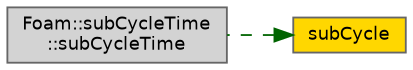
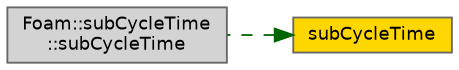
(350, 35) -> (373, 35)
